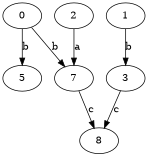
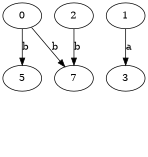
(78, 47) -> (78, 47)
(129, 47) -> (129, 47)
(99, 141) -> none
